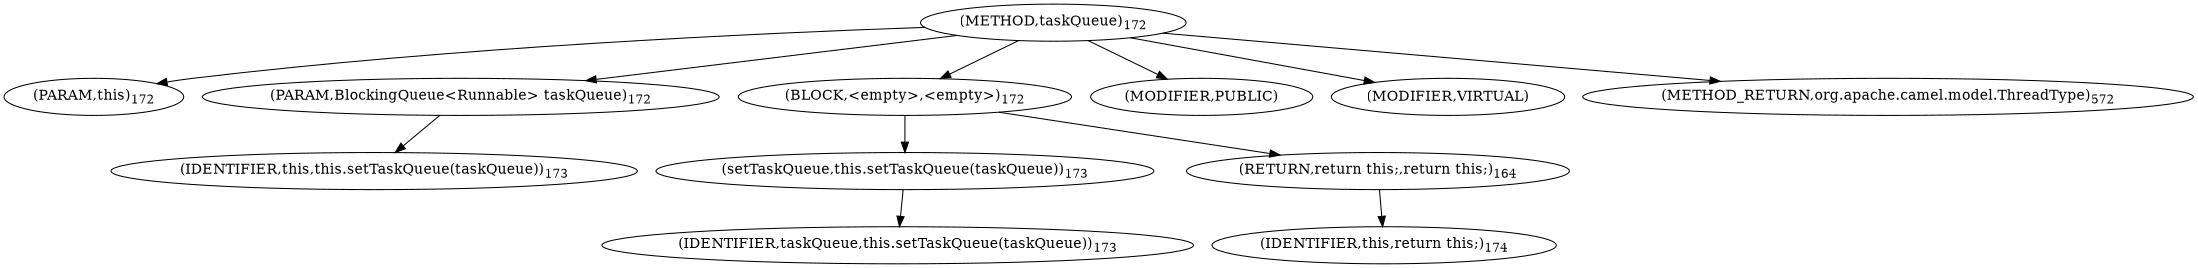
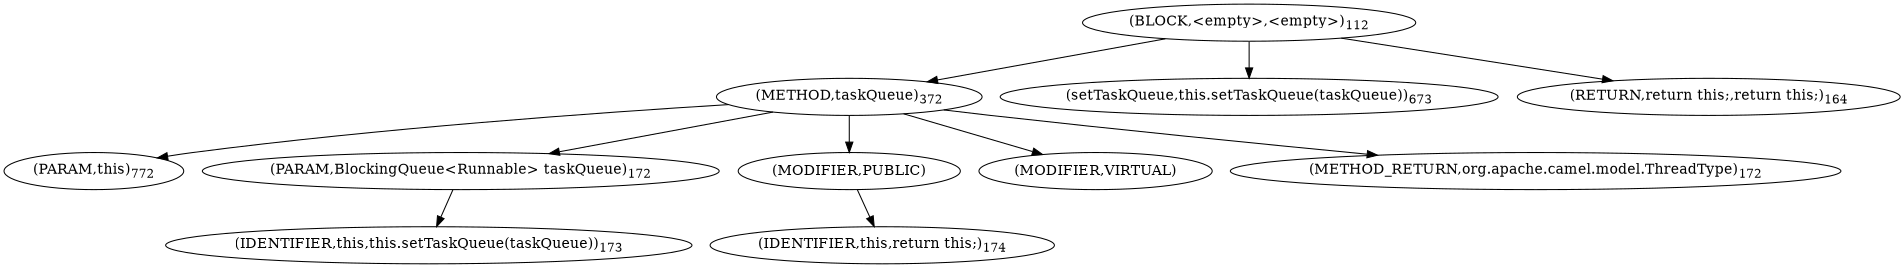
(1135, 21) -> (931, 95)
(984, 57) -> (1051, 59)
(143, 95) -> (143, 170)
(1013, 95) -> (1357, 21)
(2103, 95) -> (1750, 170)
(1077, 170) -> (1421, 95)
(1381, 203) -> (864, 204)
(898, 245) -> none
